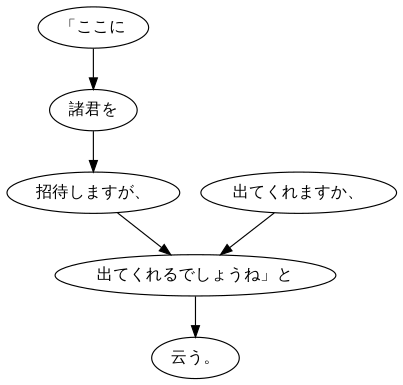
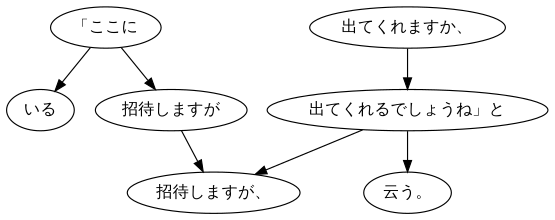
none -> (40, 110)
(93, 110) -> (171, 110)
(140, 230) -> (314, 150)
